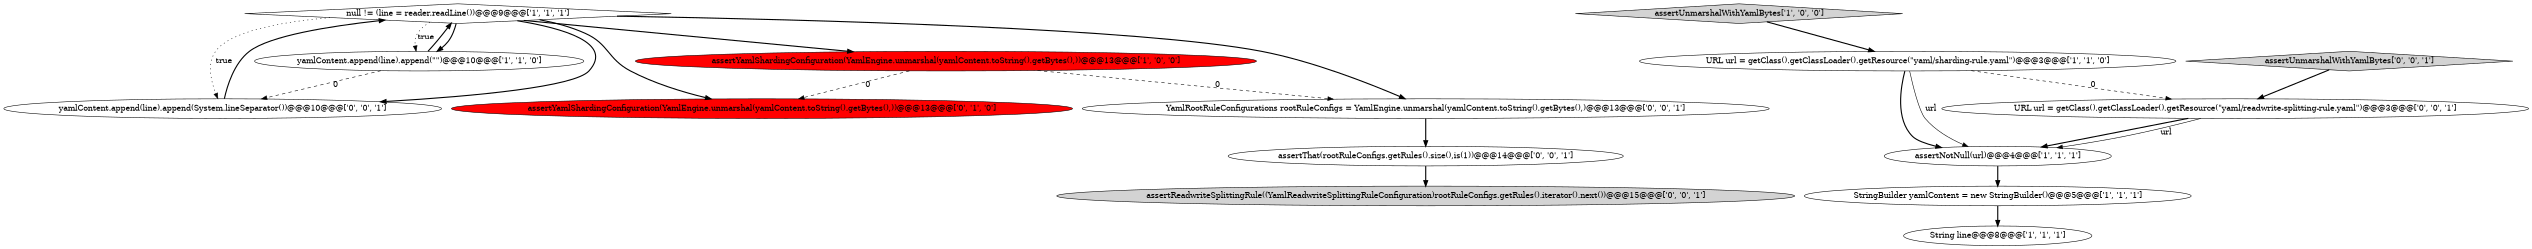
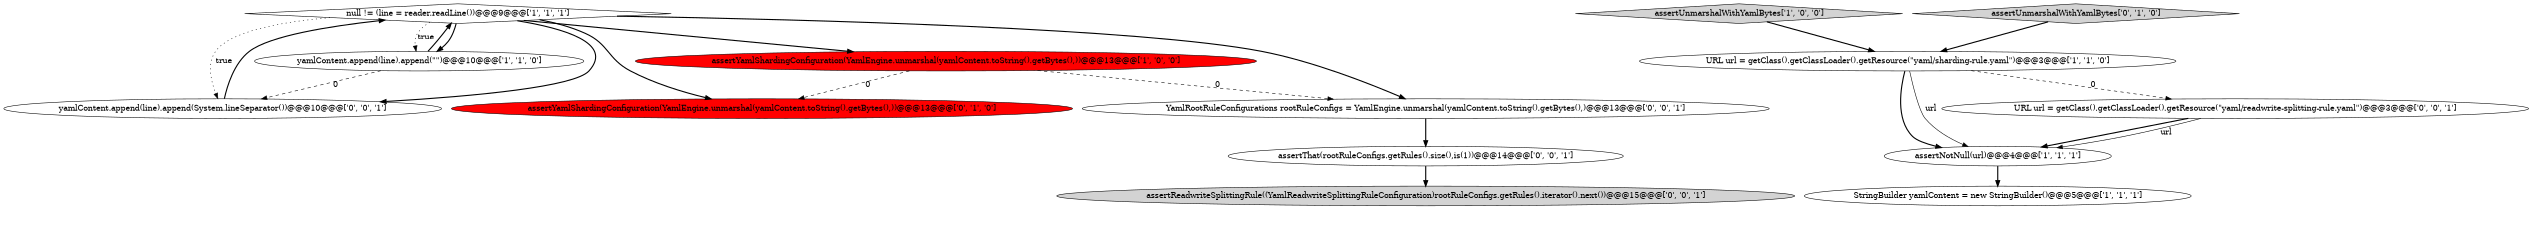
none -> (2076, 14)
(2349, 61) -> none
(1998, 236) -> none
